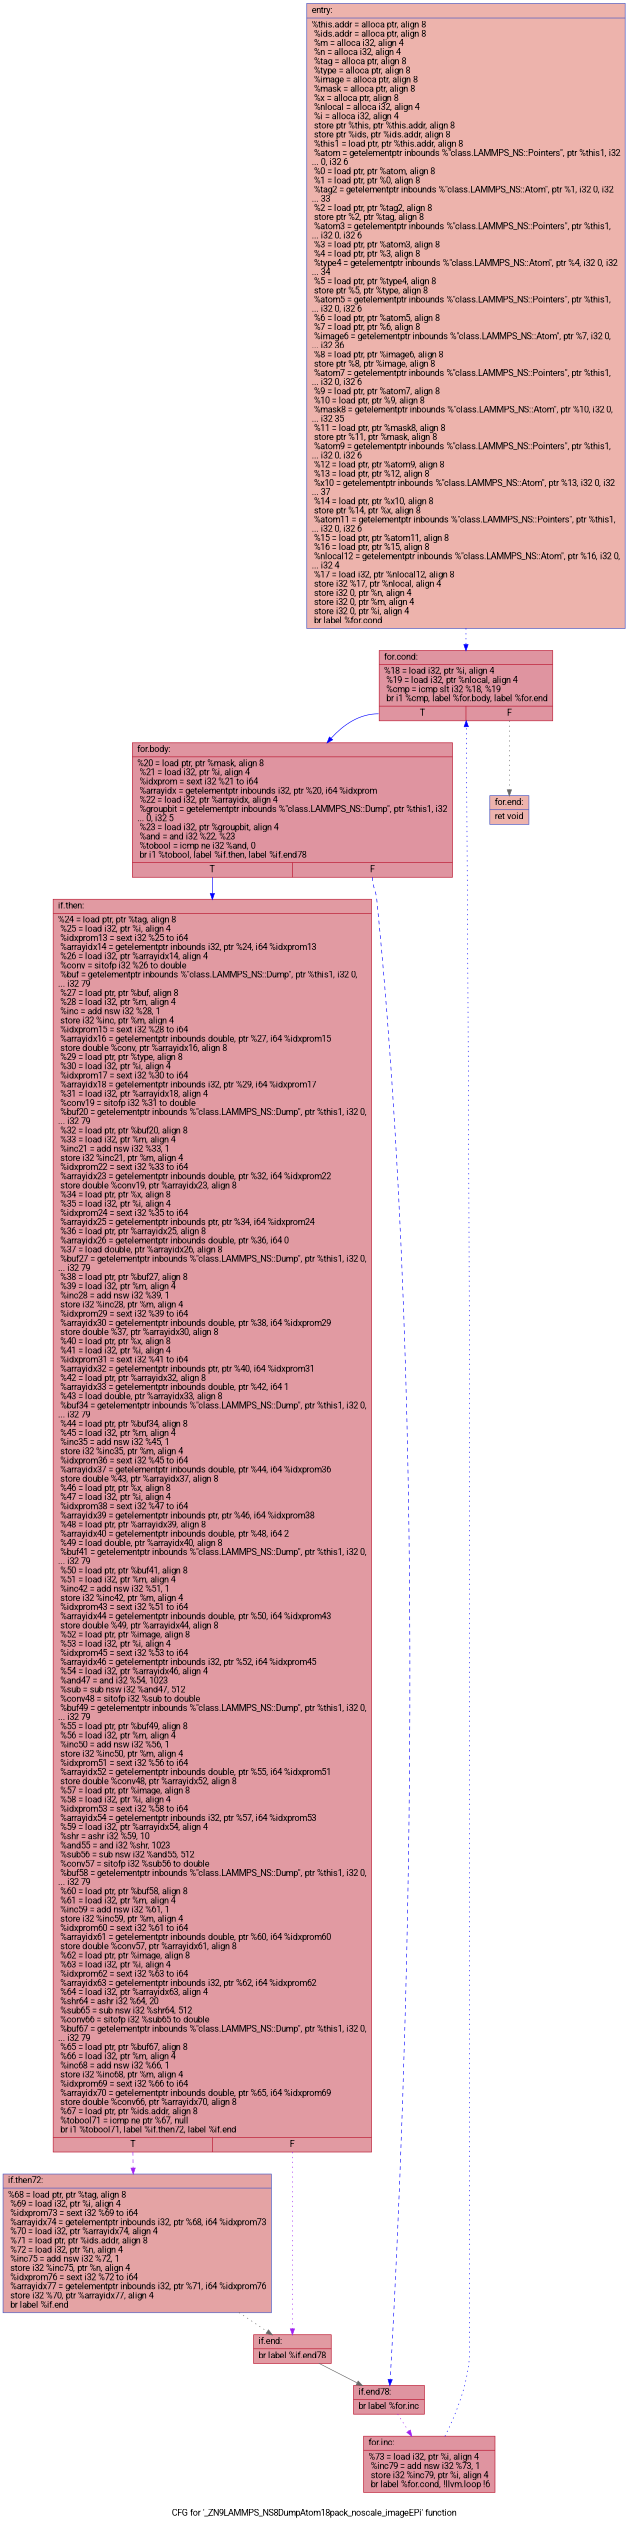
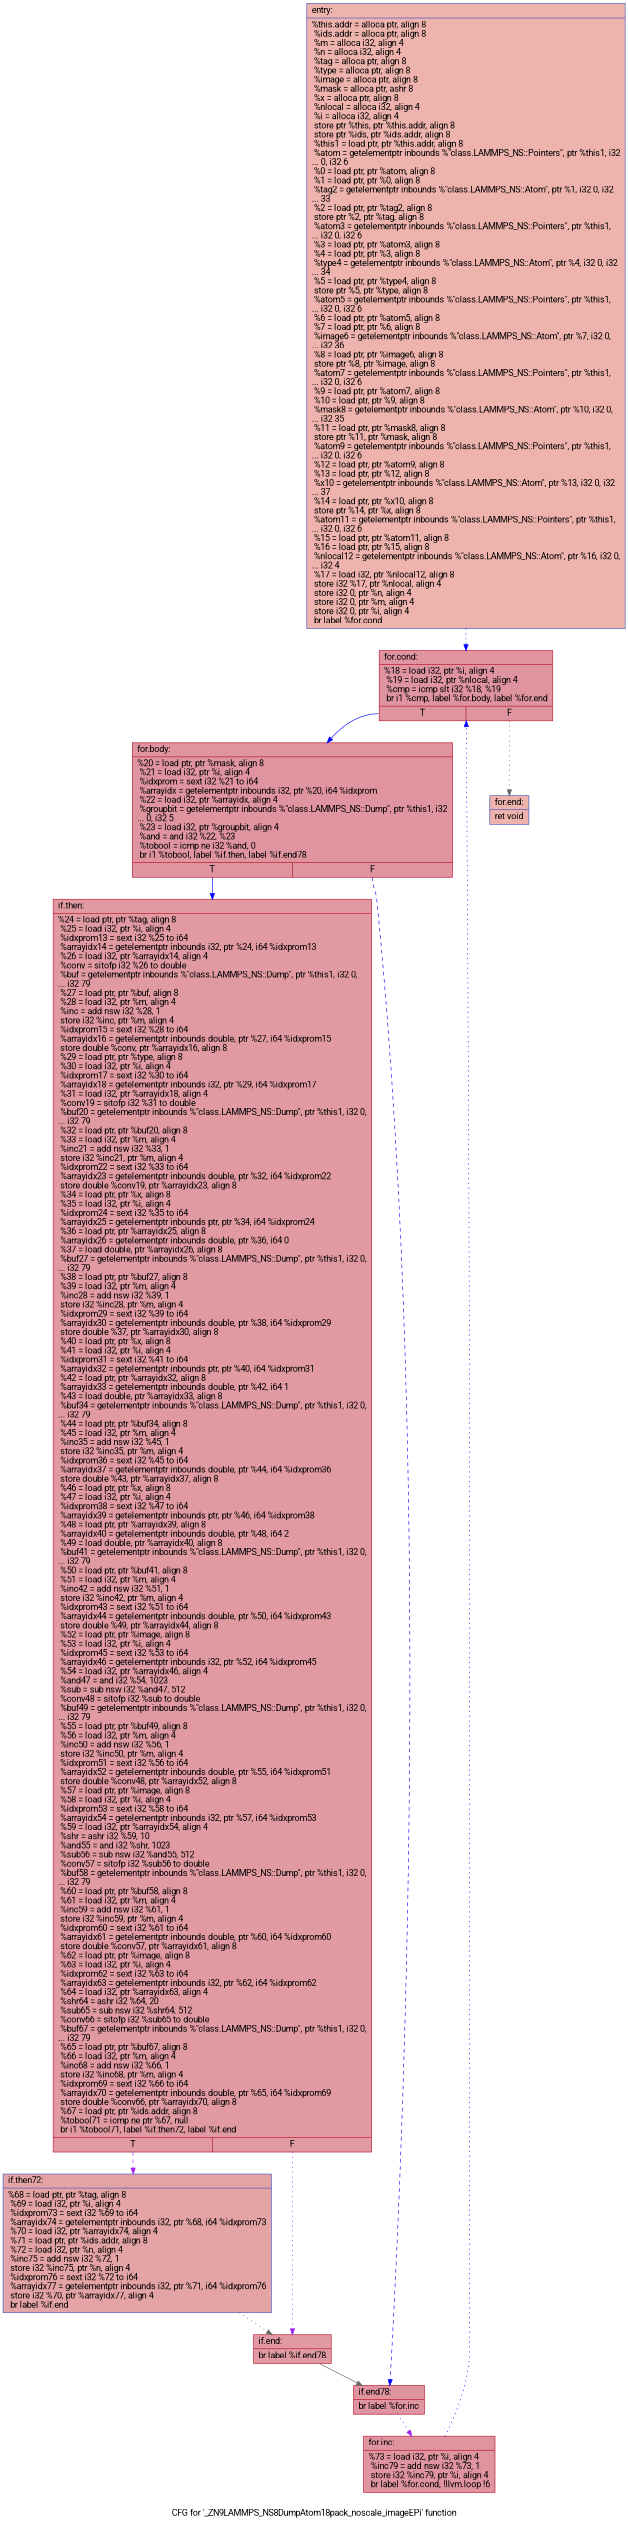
(363, 89) -> (362, 89)
